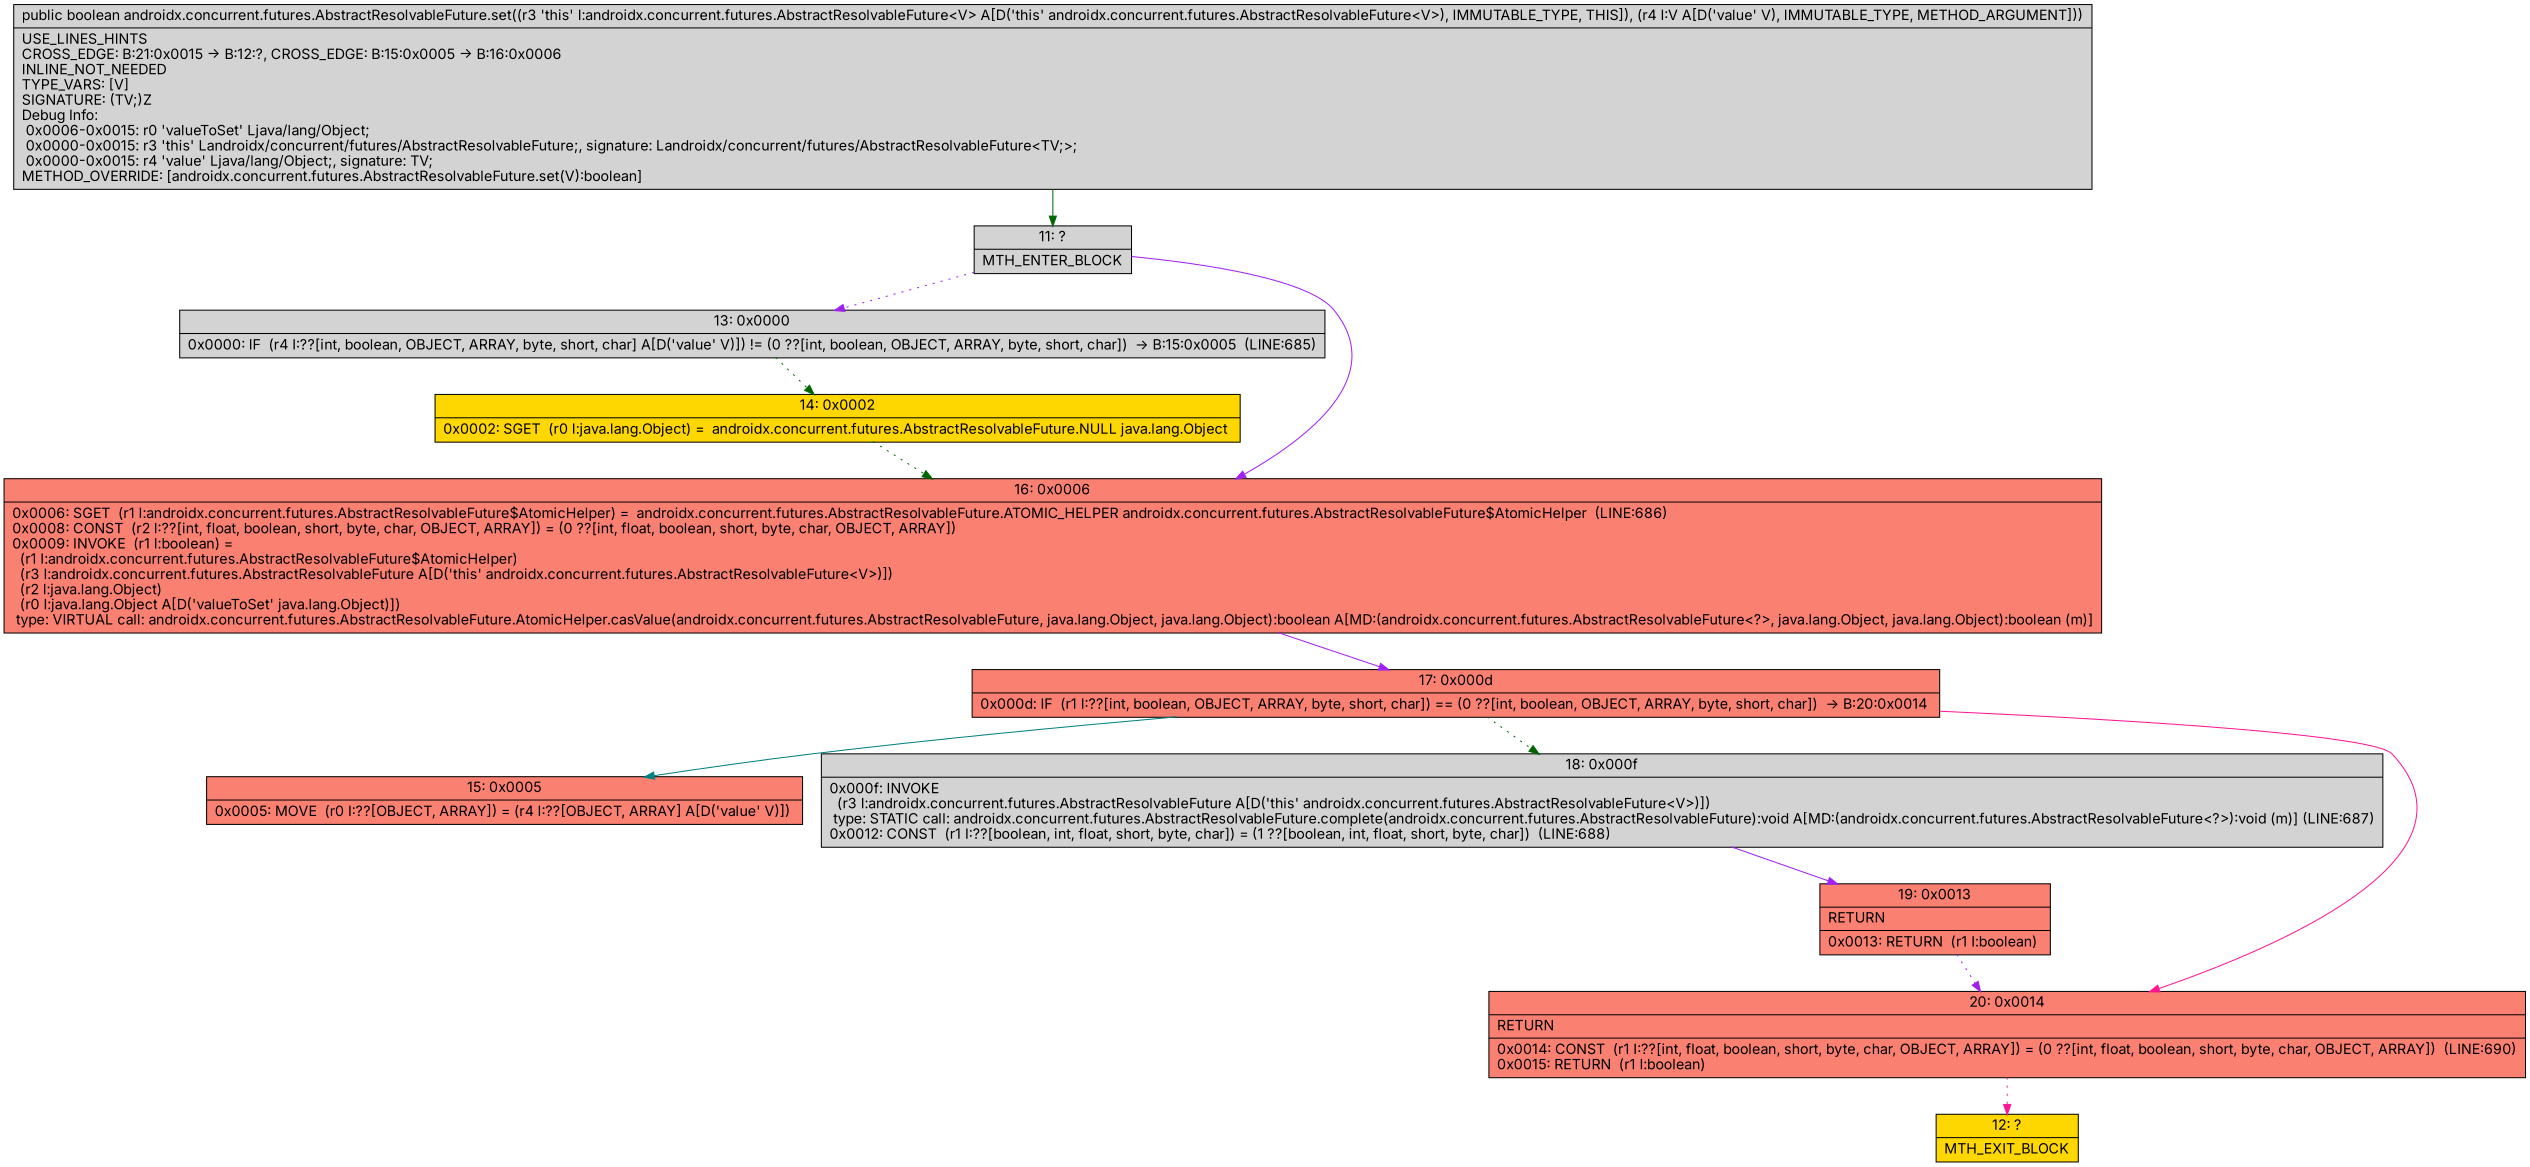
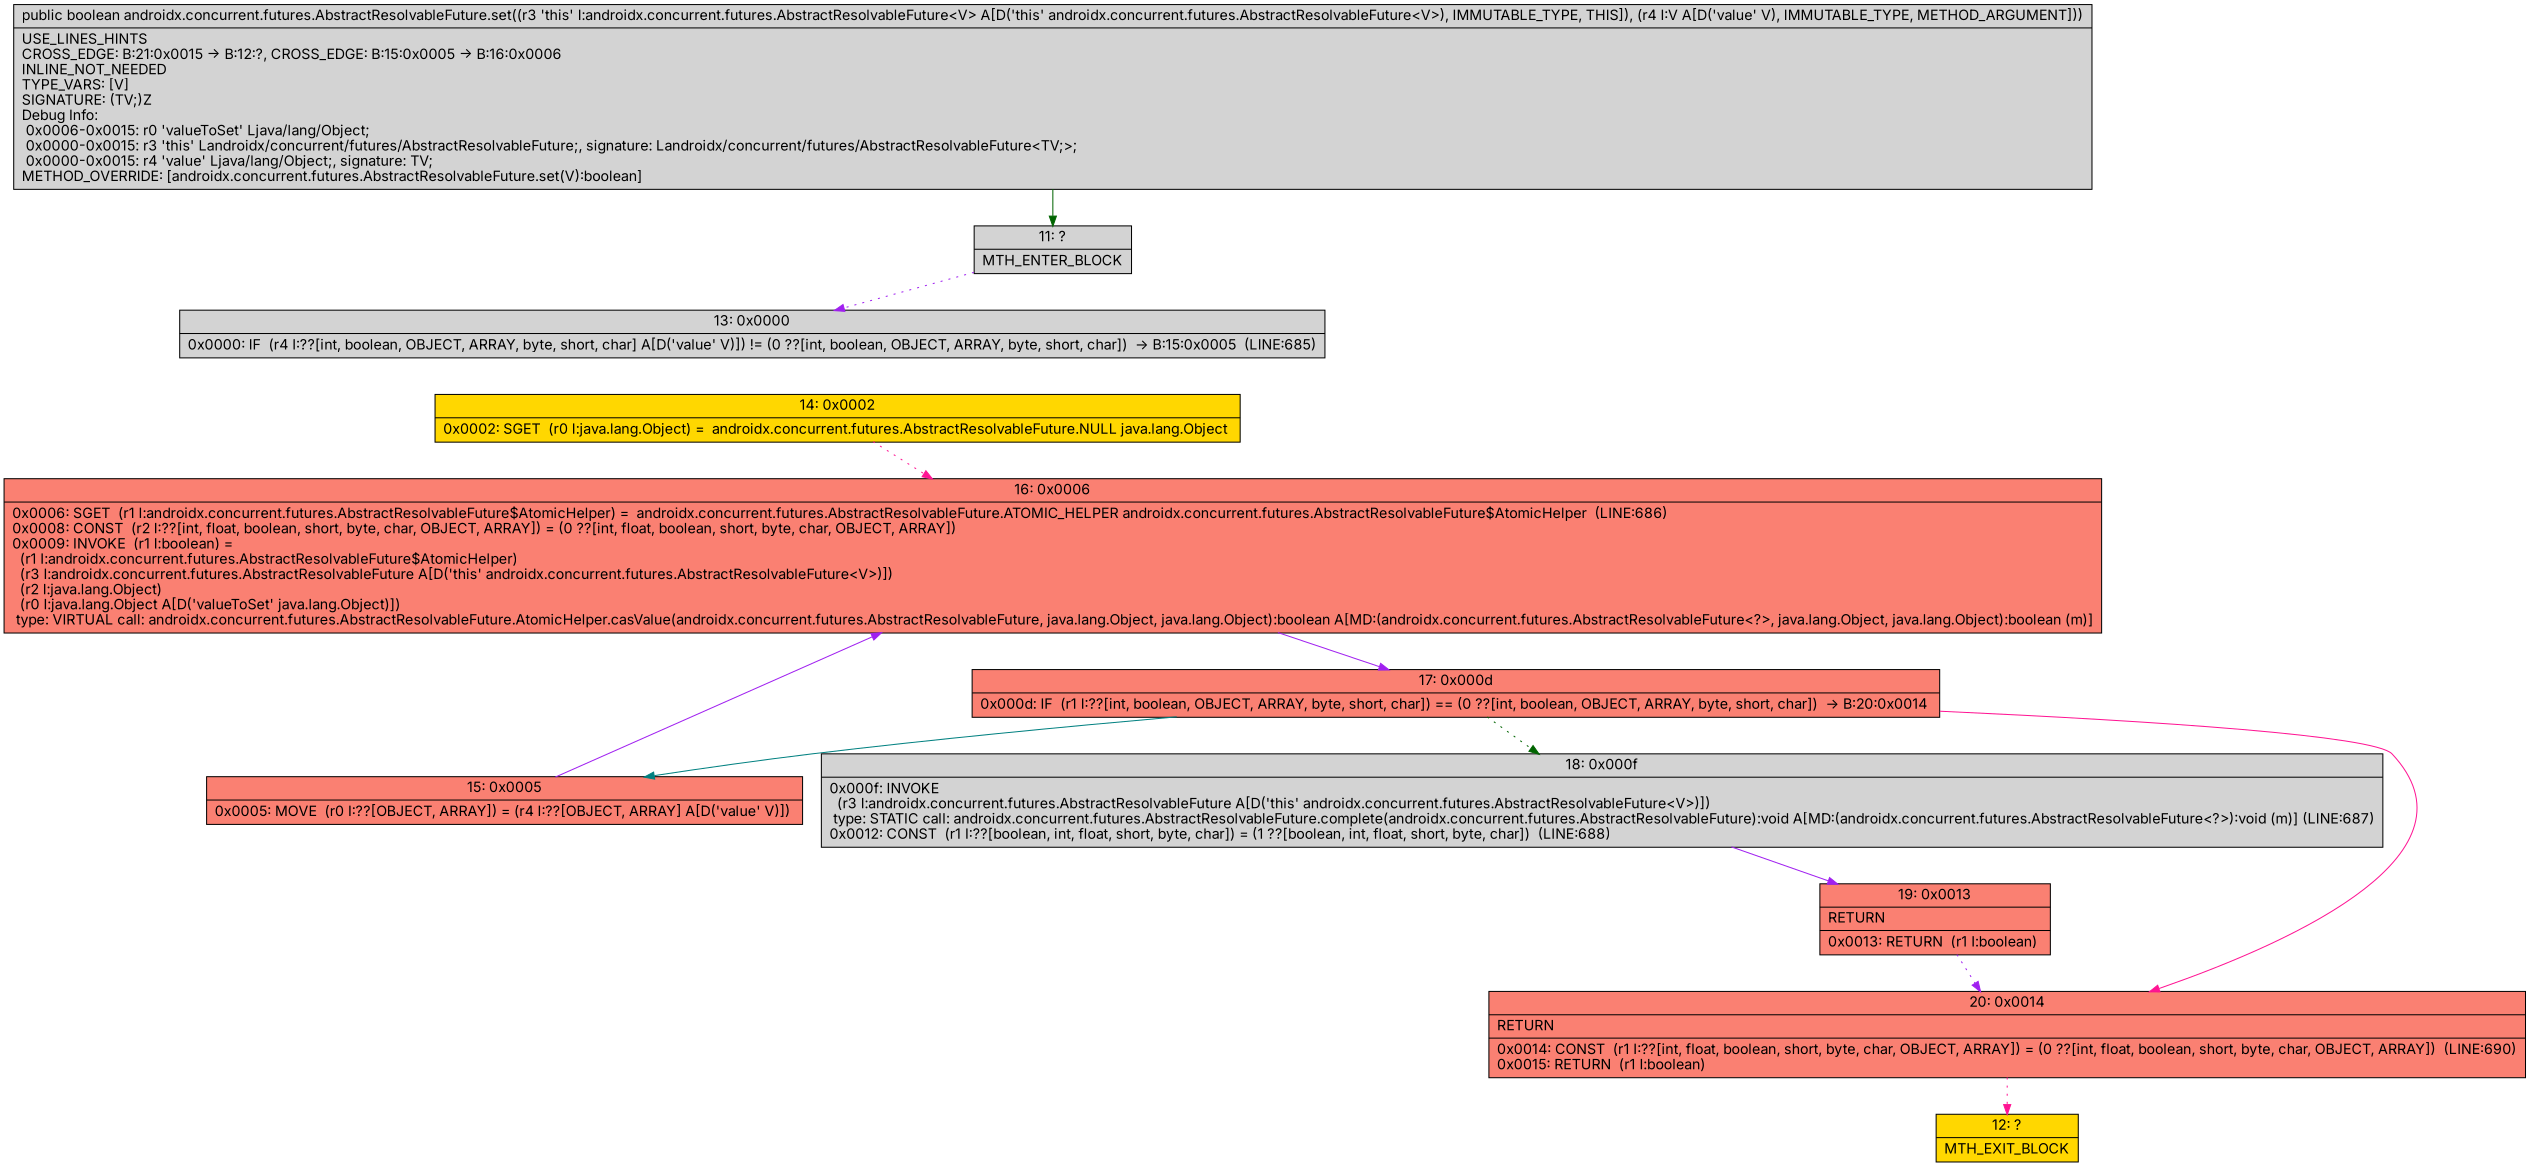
(1335, 312) -> (714, 707)
(791, 373) -> none
(899, 458) -> (899, 458)
